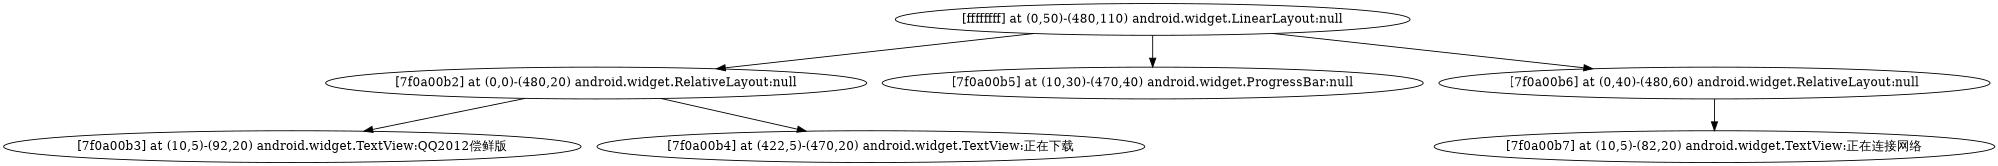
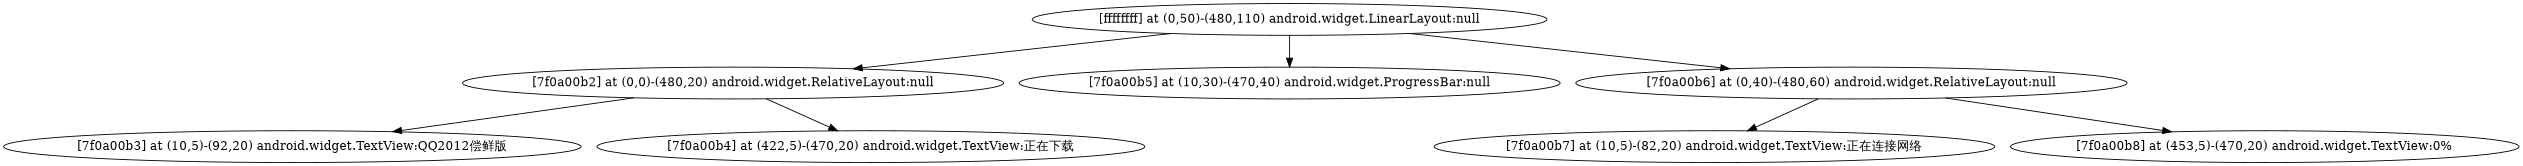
none -> (2265, 147)
